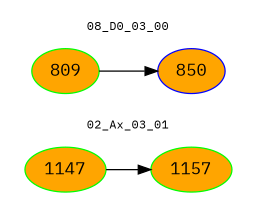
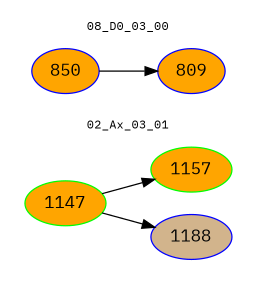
(65, 71) -> (191, 71)
(122, 71) -> (122, 71)
none -> (191, 237)
